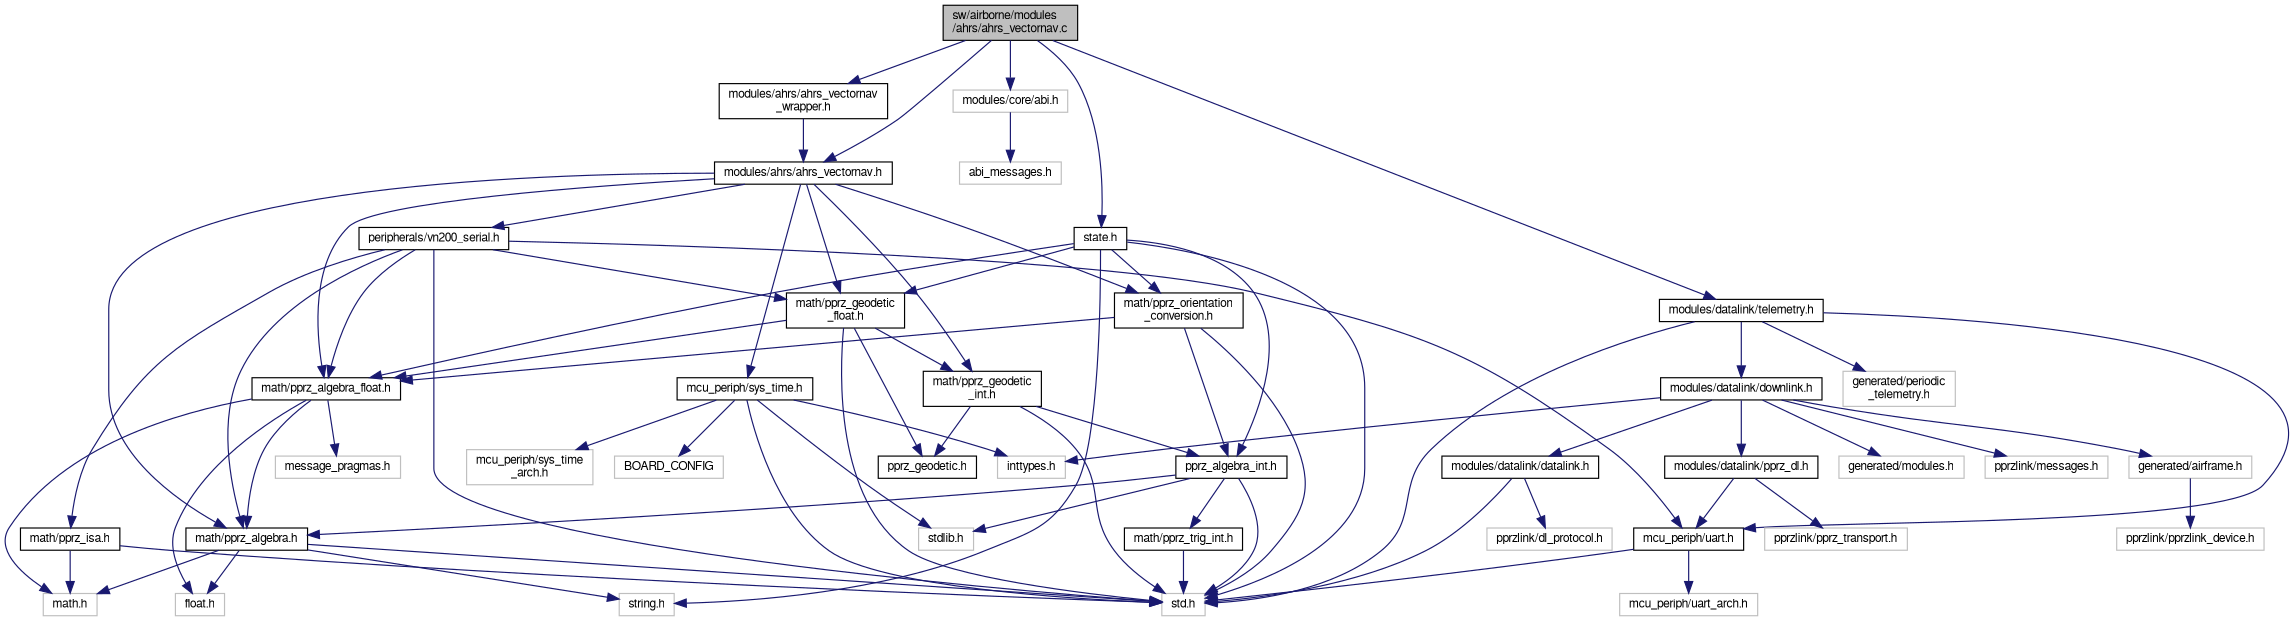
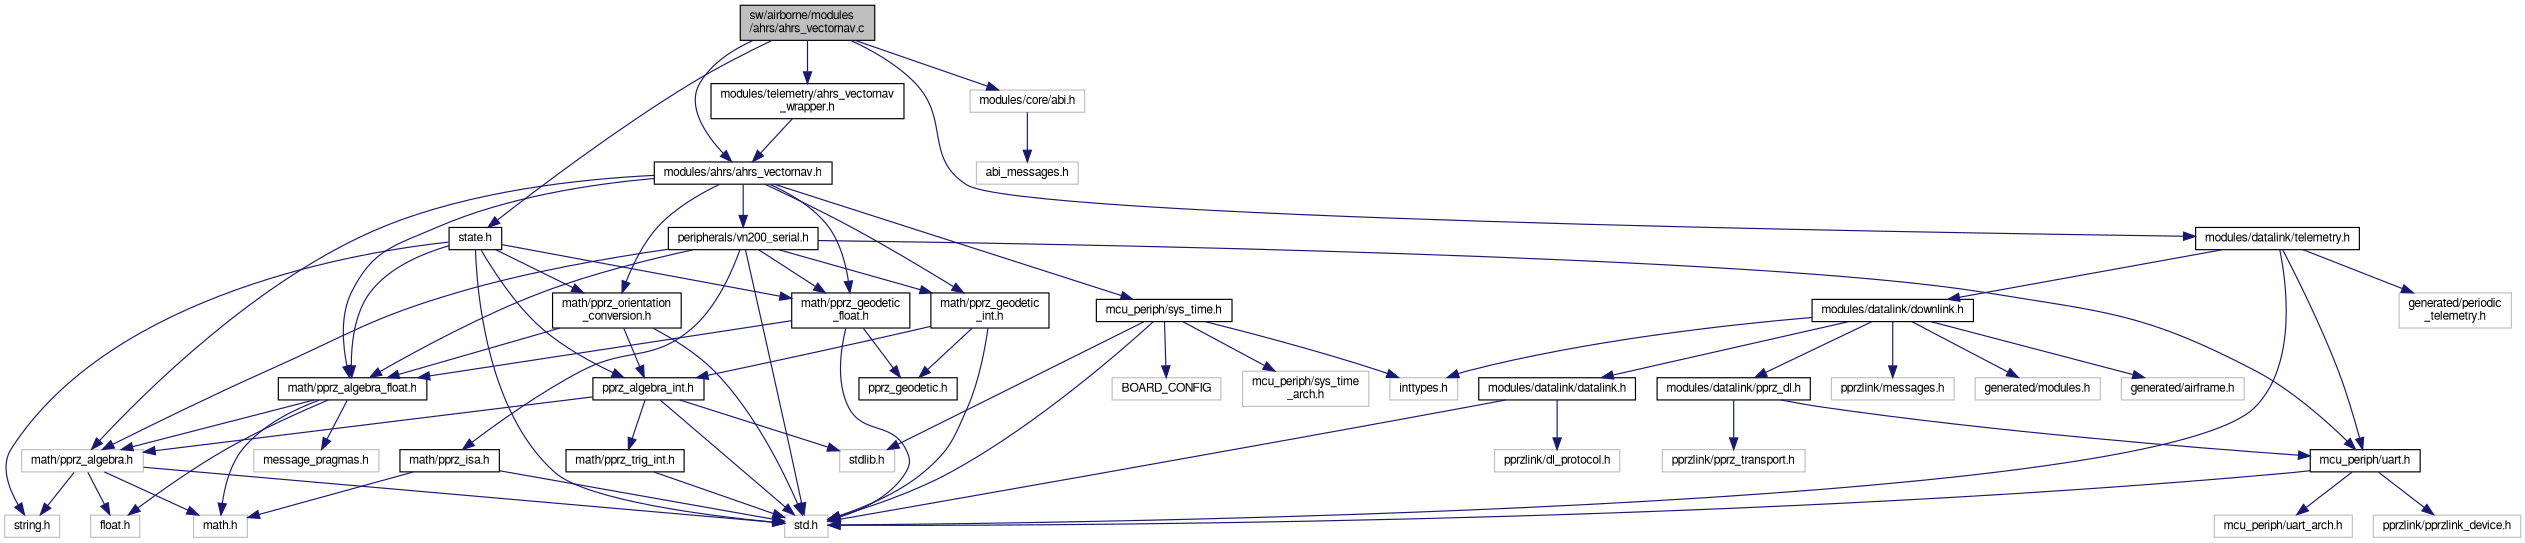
(803, 101) -> (808, 101)
(909, 347) -> (857, 272)
(2190, 497) -> (2401, 490)
(247, 539) -> (82, 461)
